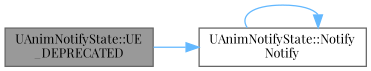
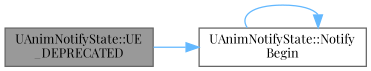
(283, 47) -> (283, 47)
